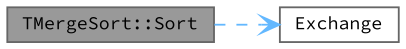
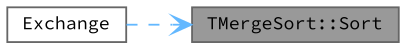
(238, 25) -> (150, 25)
